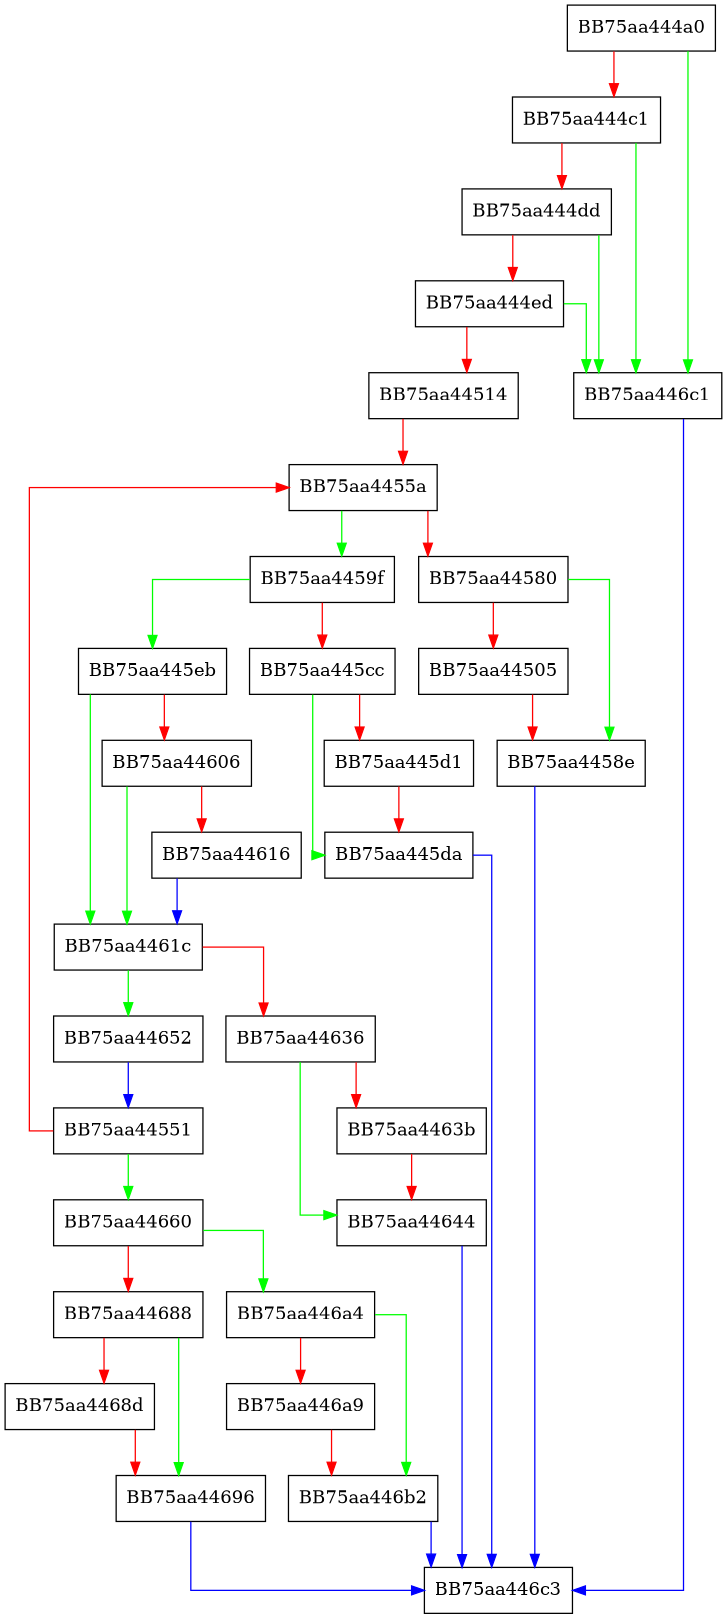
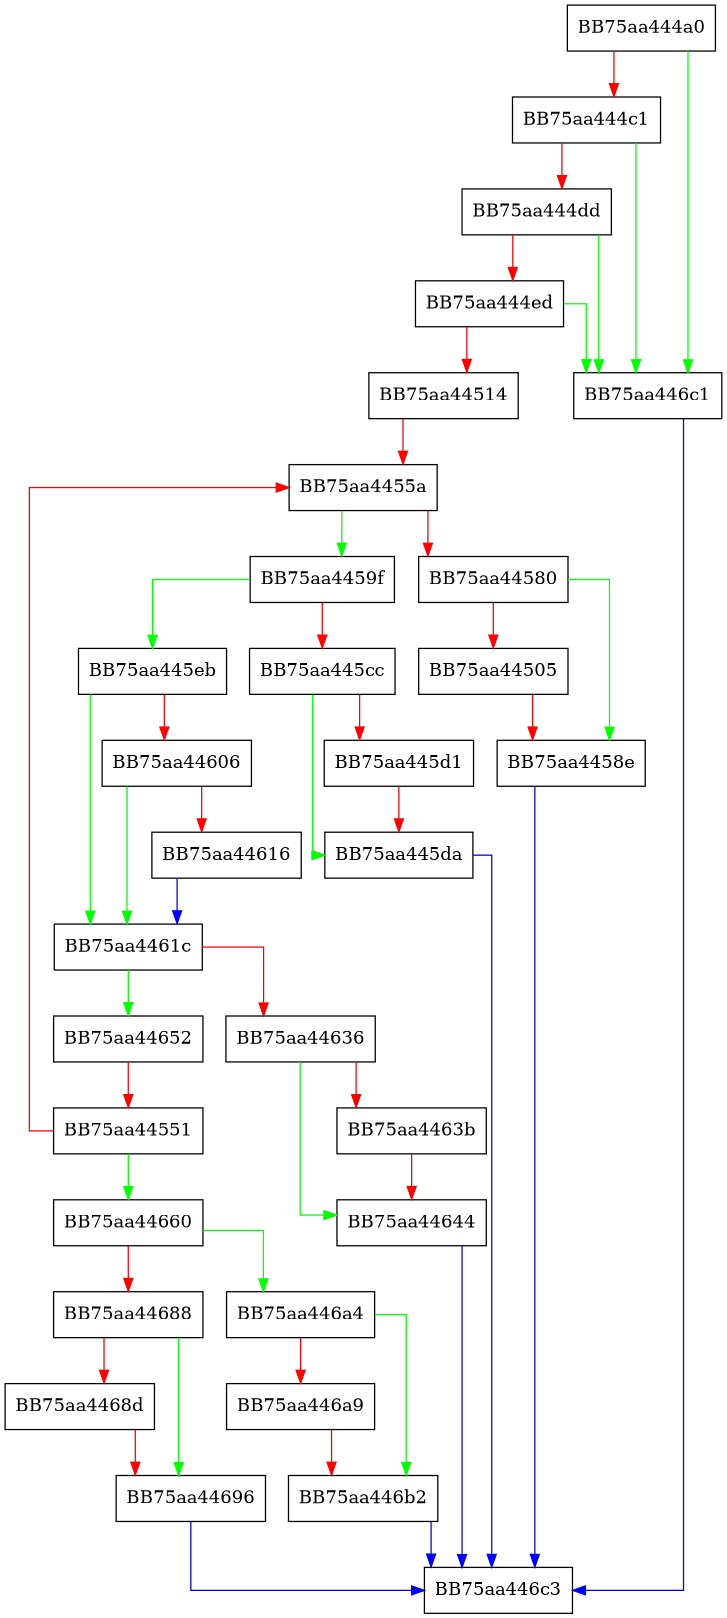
(128, 1078) -> (128, 1078)
